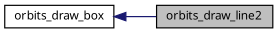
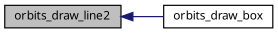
(141, 17) -> (148, 17)
